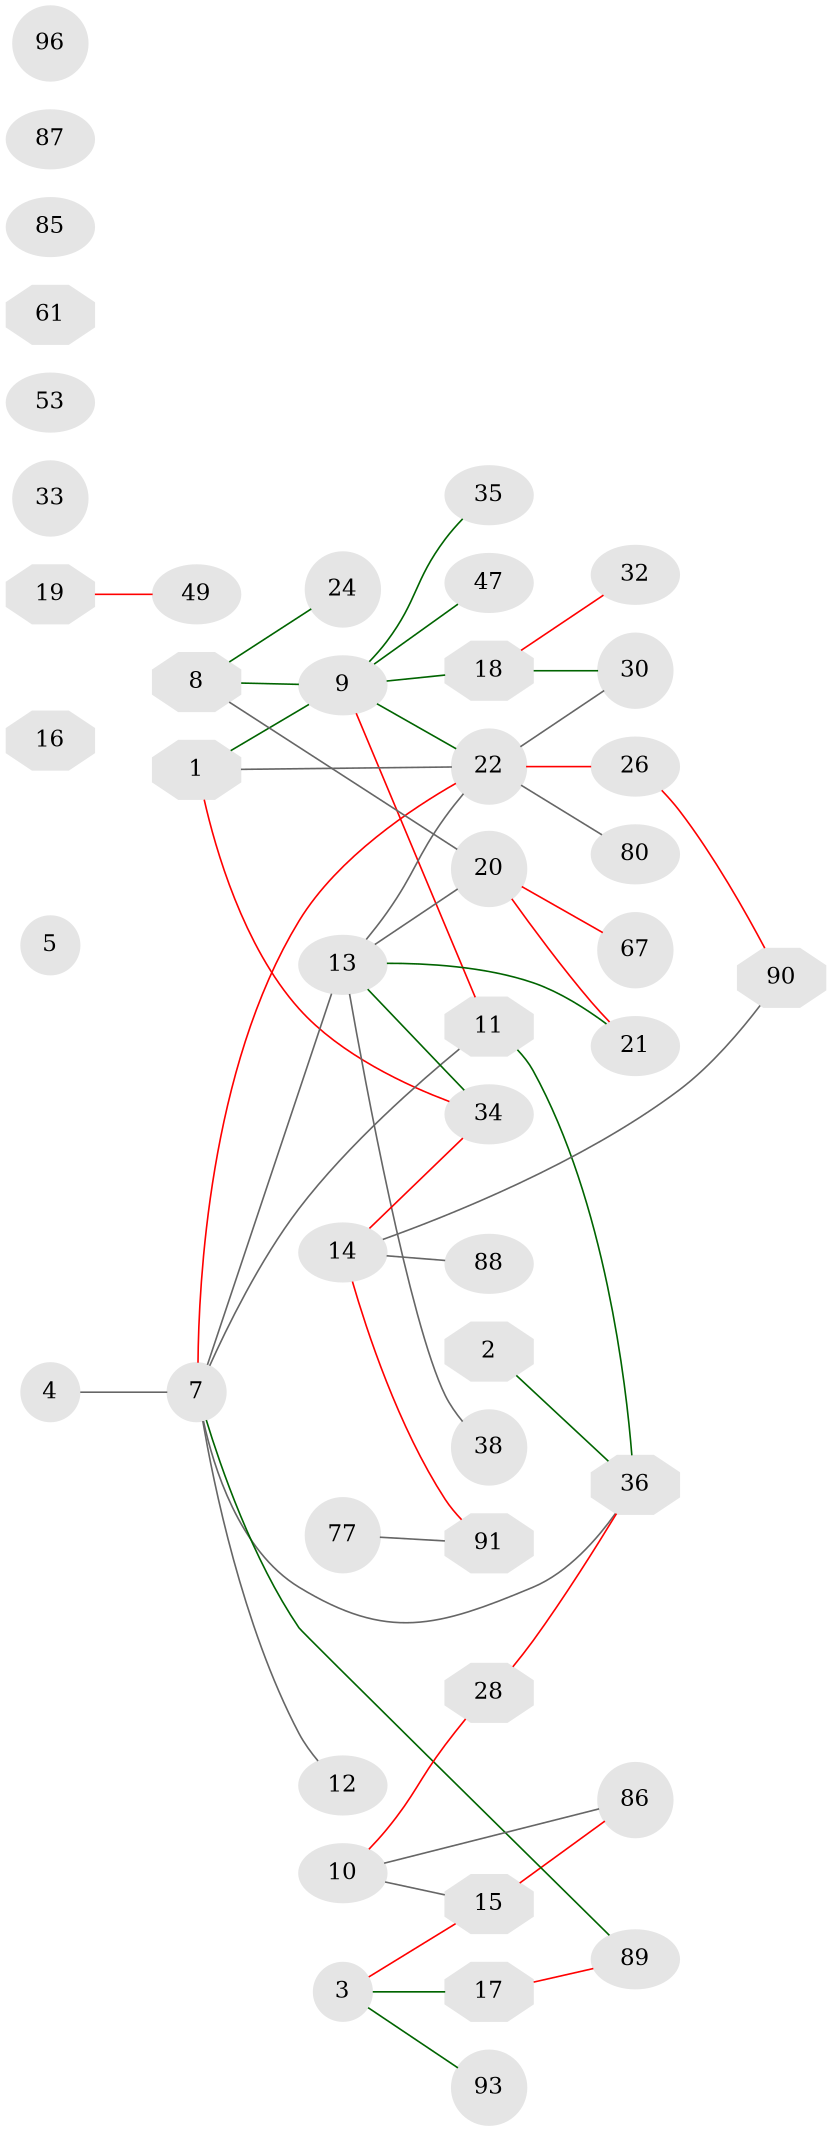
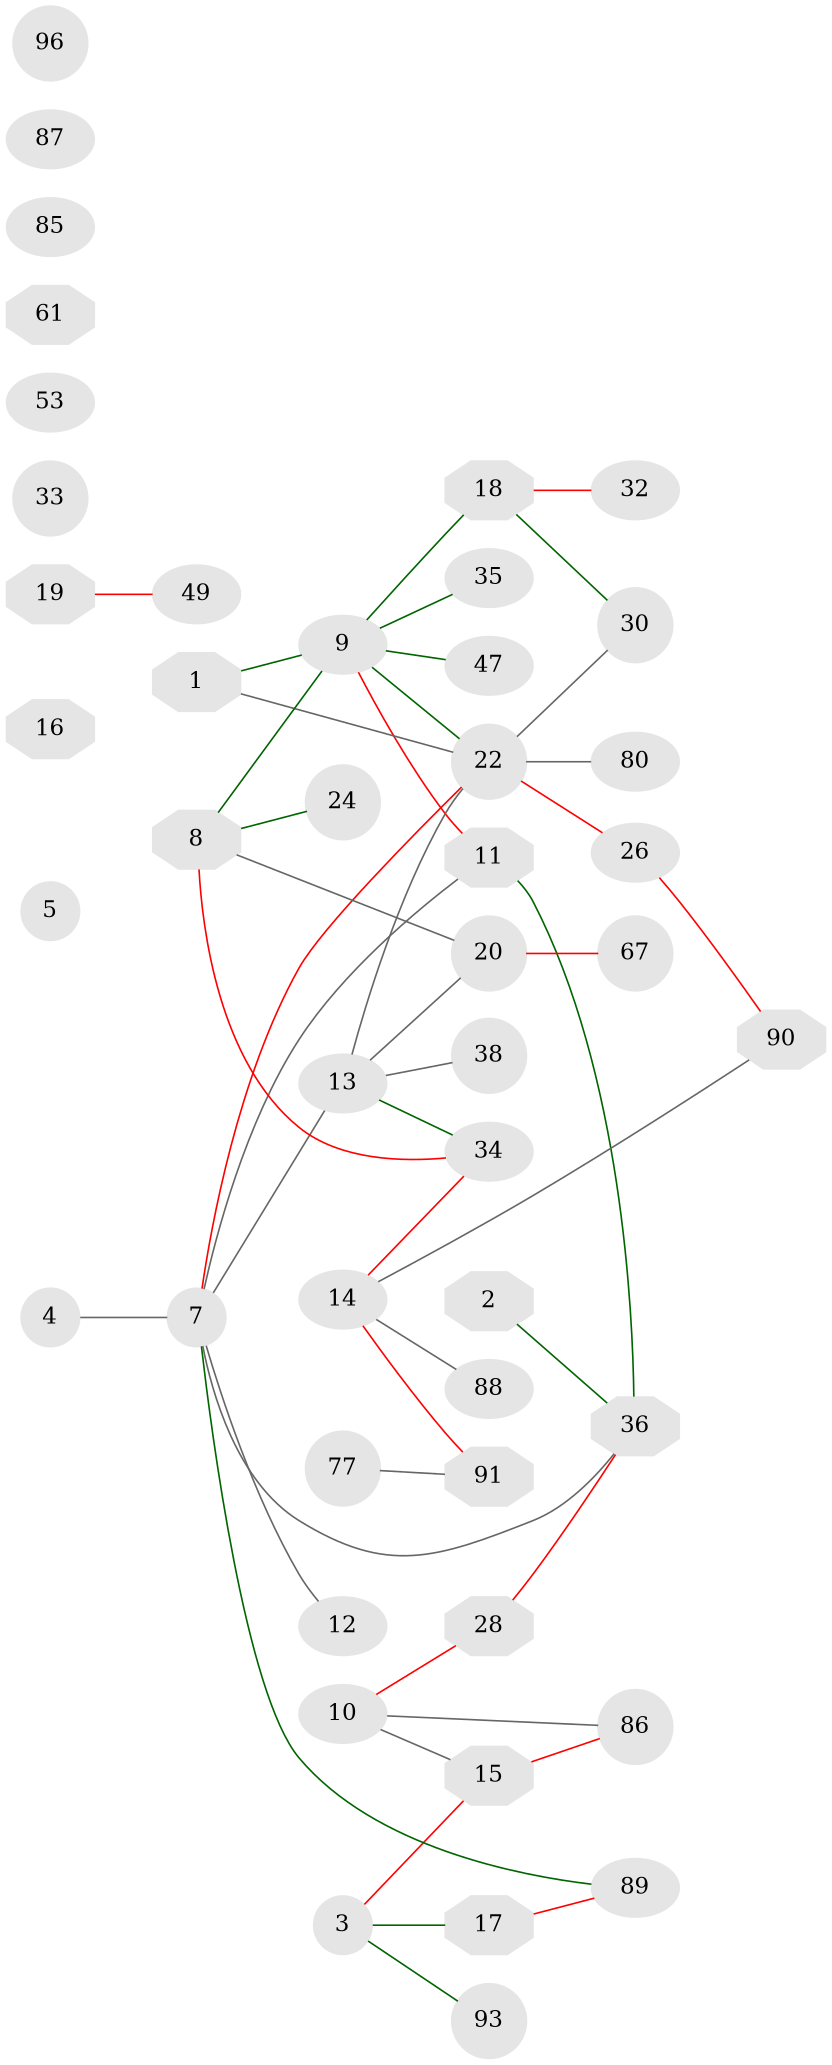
(282, 988) -> (246, 1059)
(635, 1046) -> none
